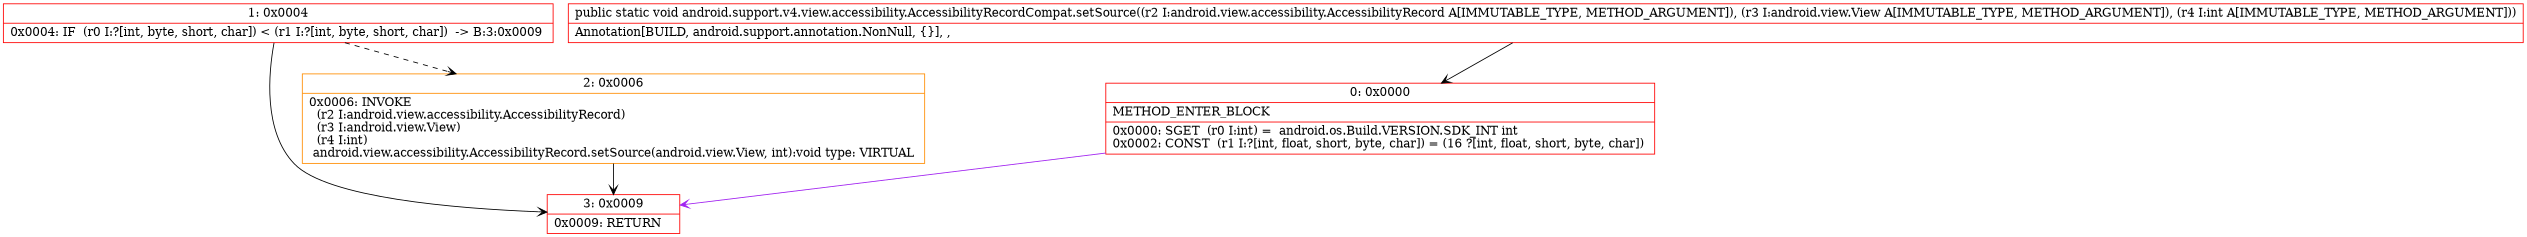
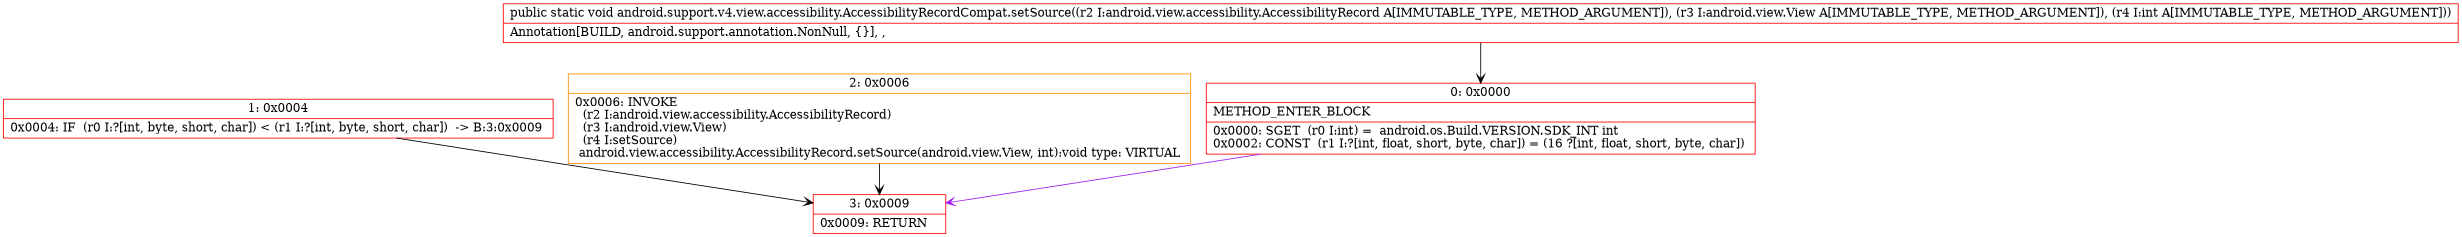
(396, 57) -> none
(339, 141) -> (626, 141)
